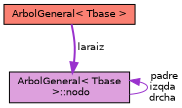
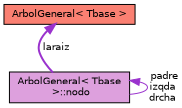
(75, 43) -> (40, 52)
